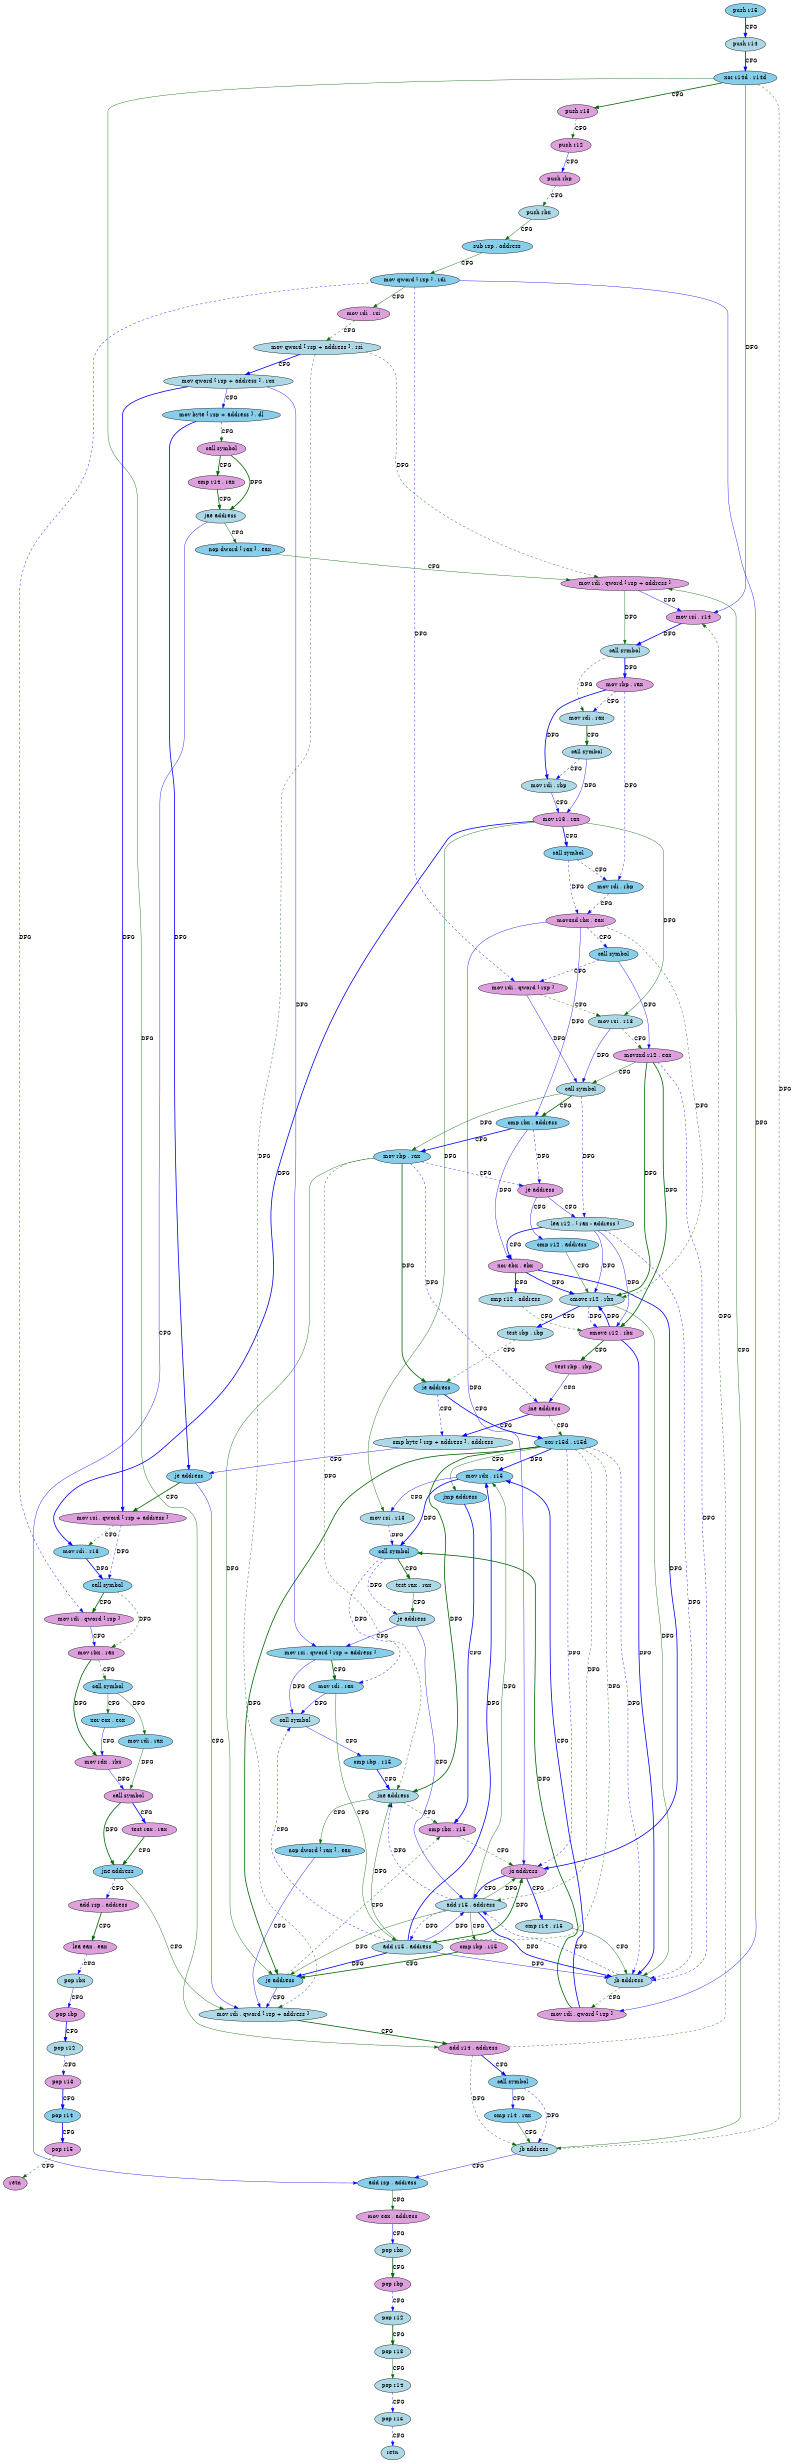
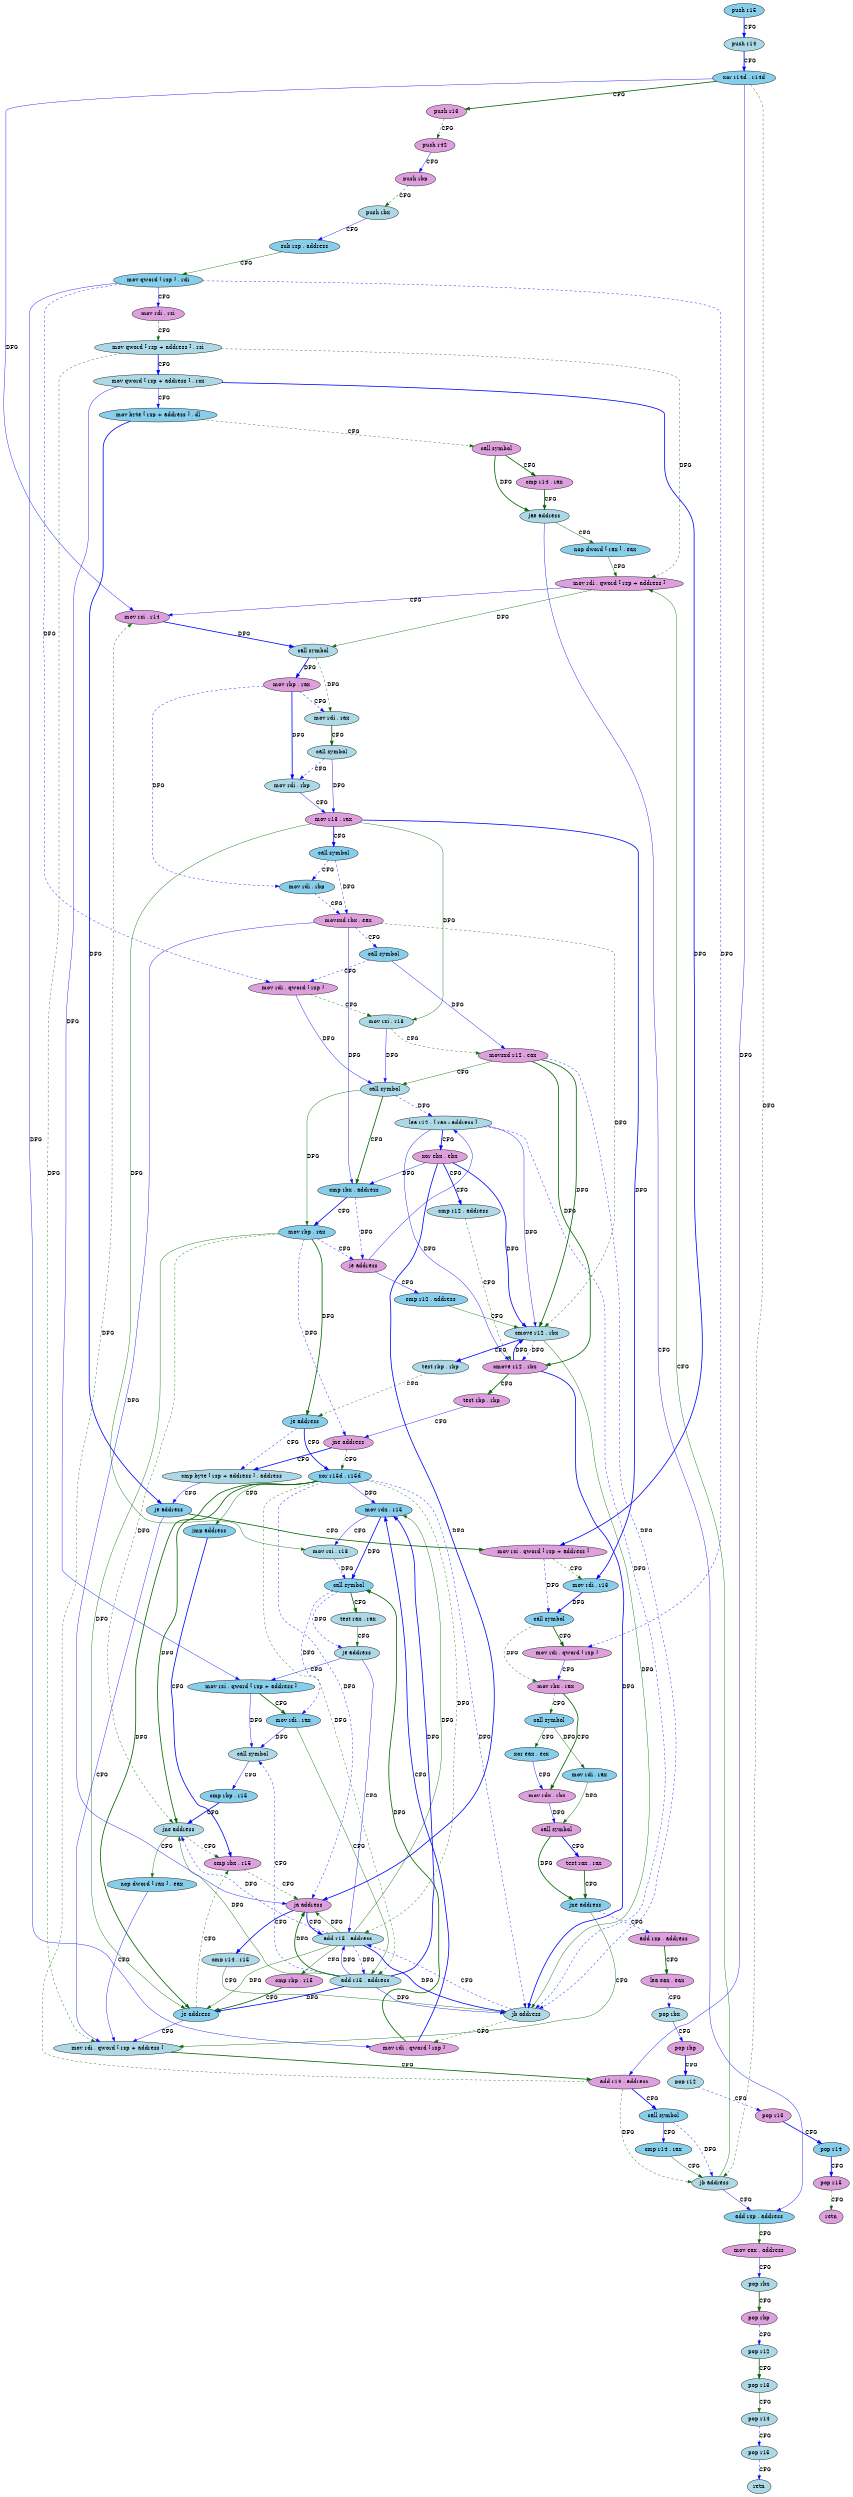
(571, 145) -> (435, 145)
(520, 228) -> (344, 228)
(391, 296) -> (158, 295)
(139, 895) -> (739, 1103)
(498, 1190) -> (399, 1173)
(527, 1459) -> (360, 1492)
(81, 1704) -> (583, 1737)
(108, 1720) -> (532, 1754)
